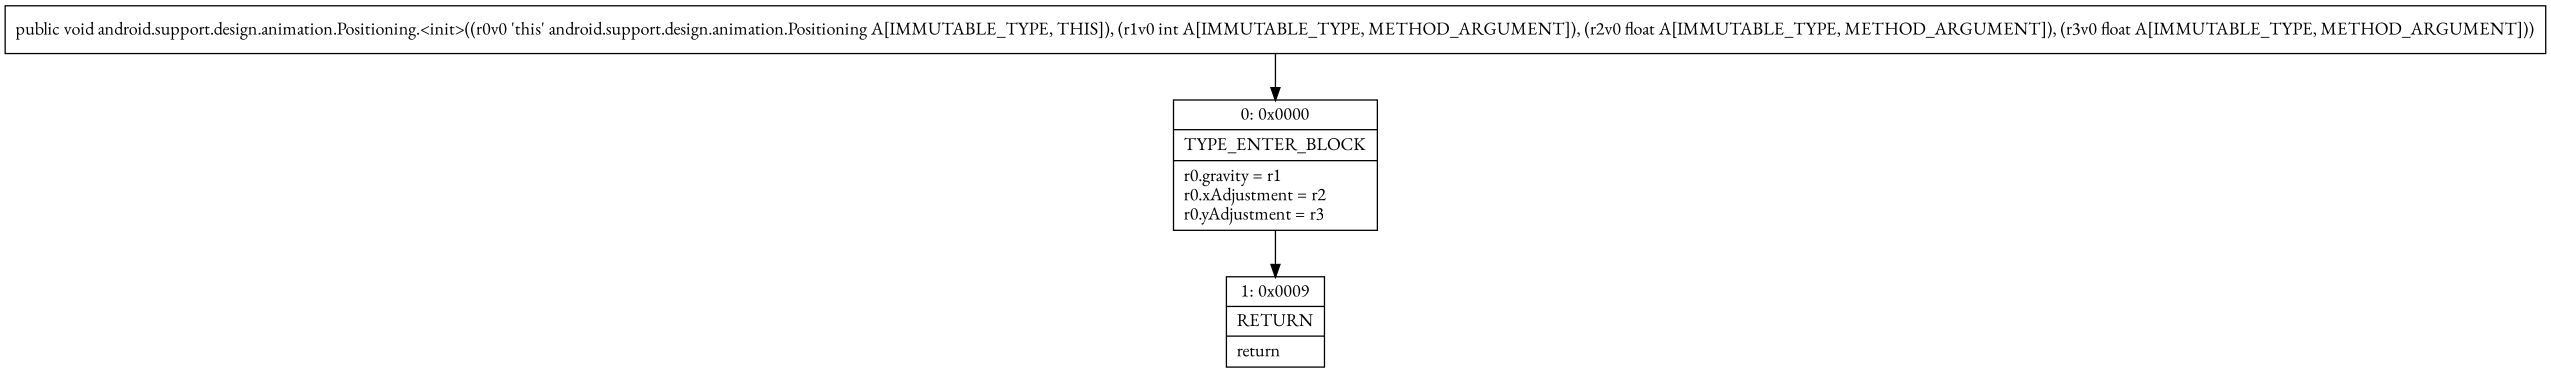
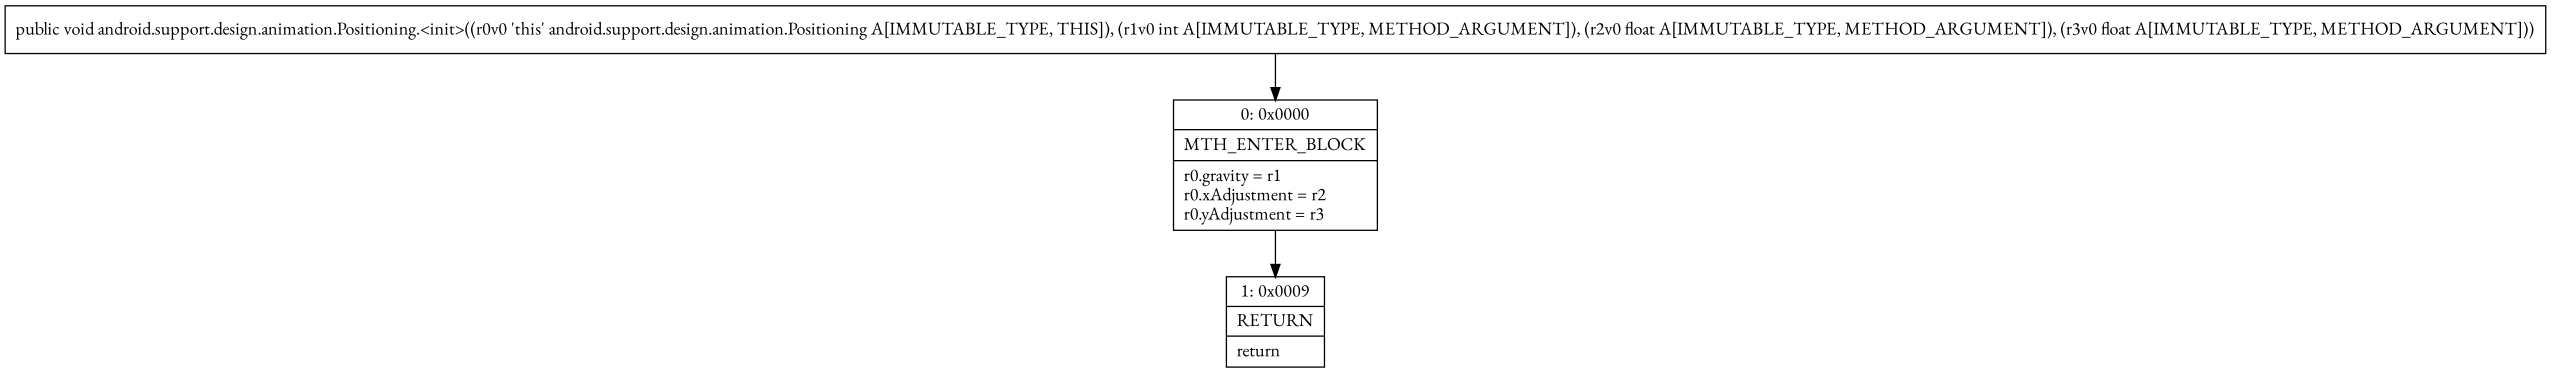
(1275, 145) -> (1275, 145)
